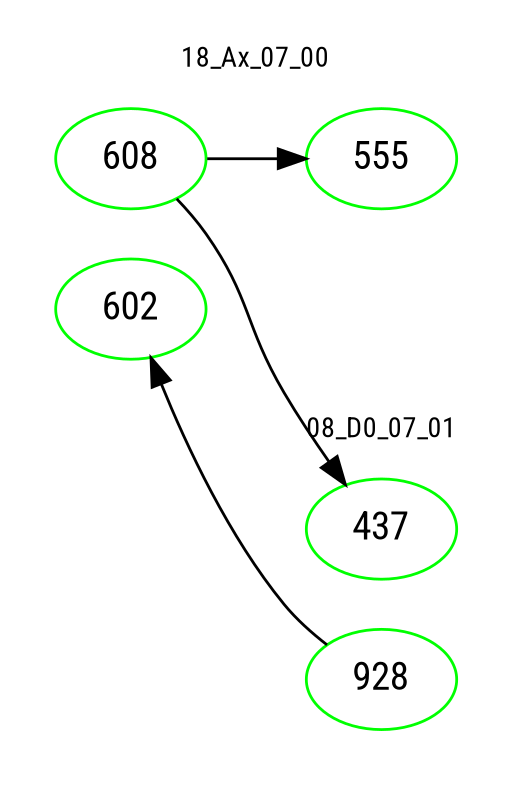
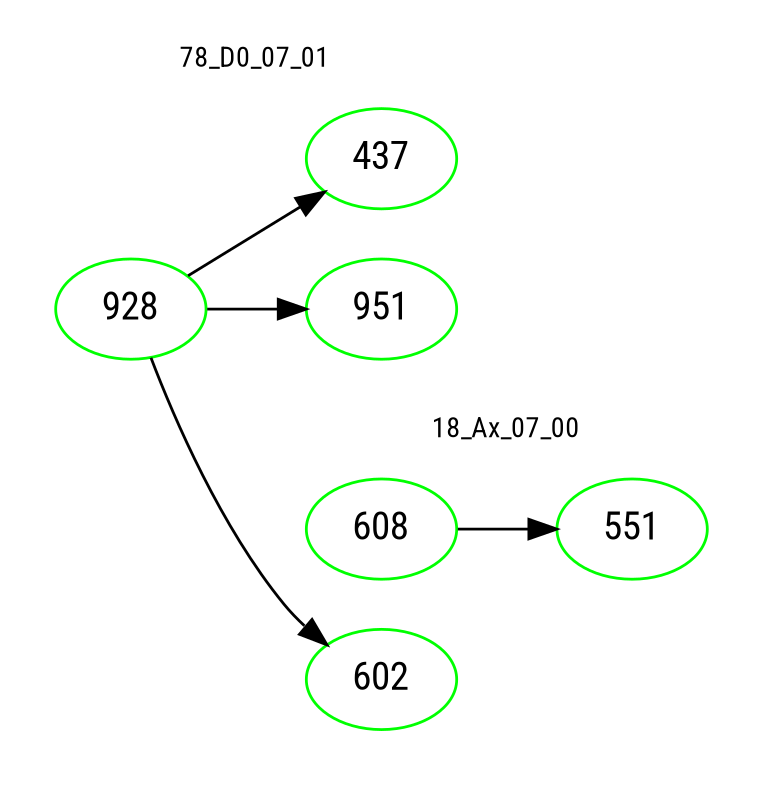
(382, 159) -> (632, 529)
none -> (382, 309)
(254, 329) -> (244, 241)
(383, 430) -> (256, 60)
